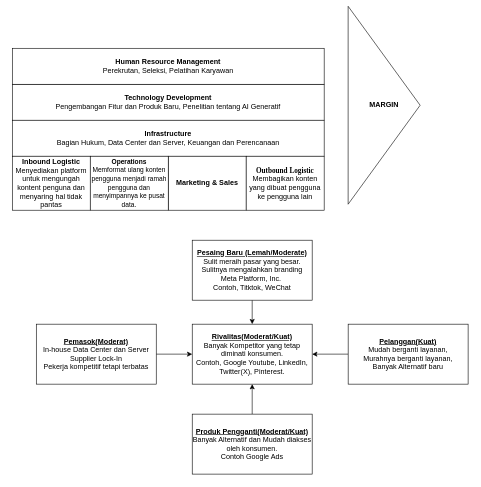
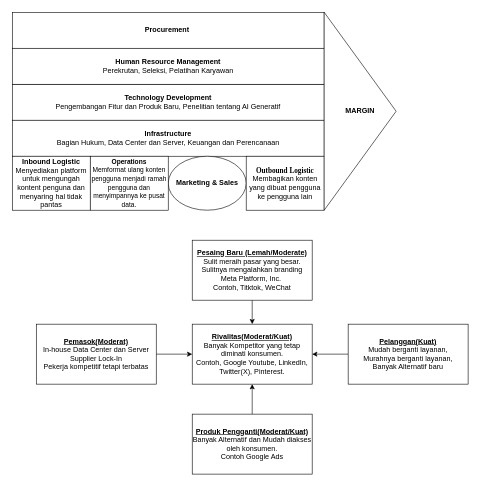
none -> (168, 30)
(384, 105) -> (360, 111)
(207, 183) -> (207, 183)
